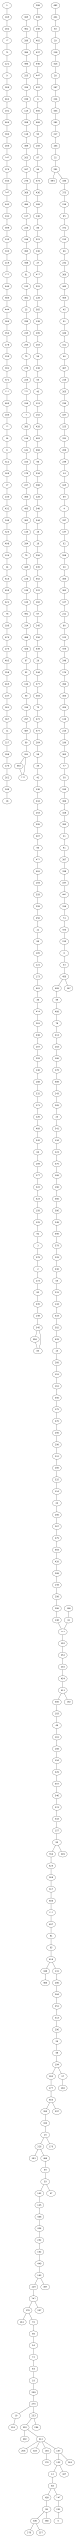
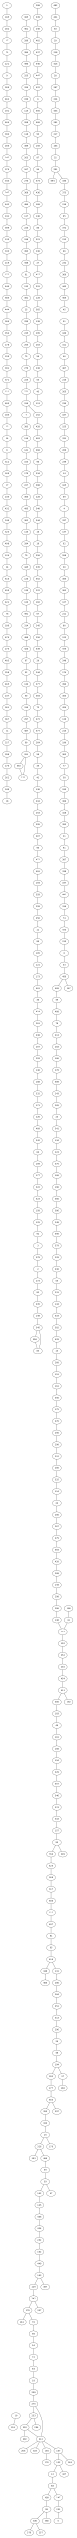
(64, 316) -> none
(38, 409) -> (32, 409)
(25, 2410) -> (42, 2421)
